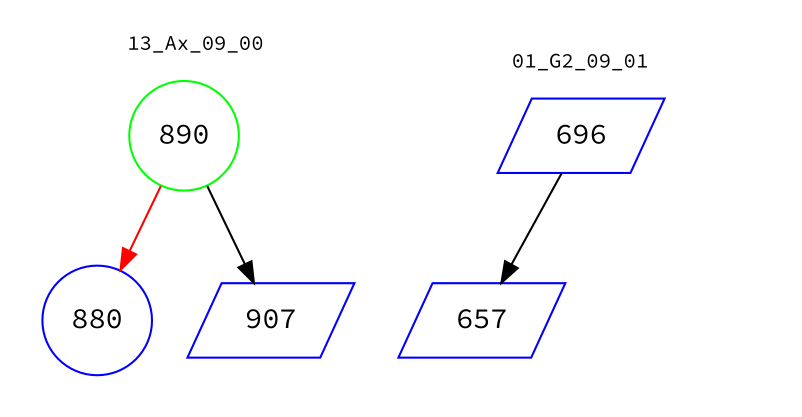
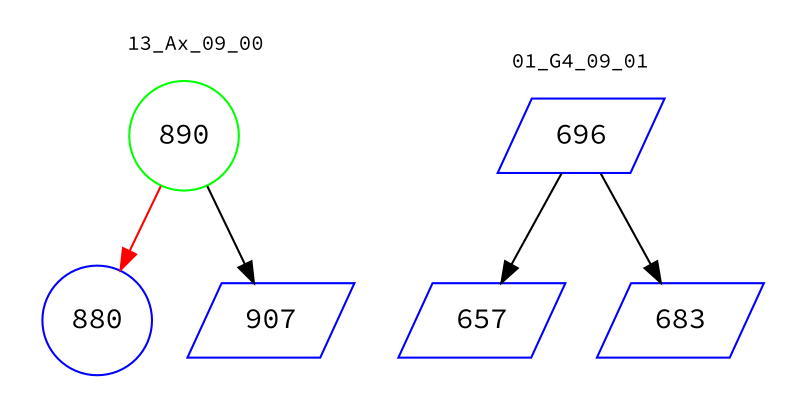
(581, 62) -> (581, 62)
none -> (680, 320)
